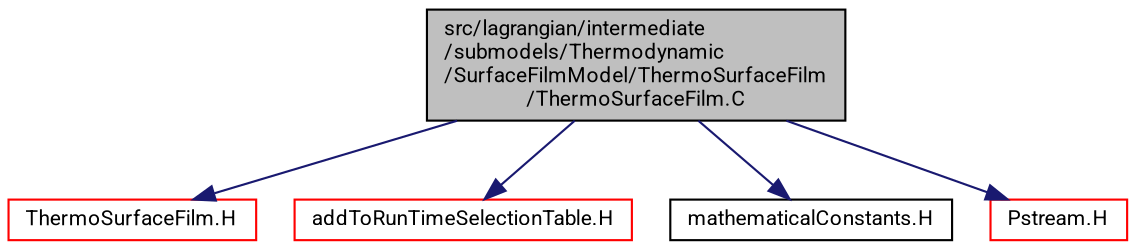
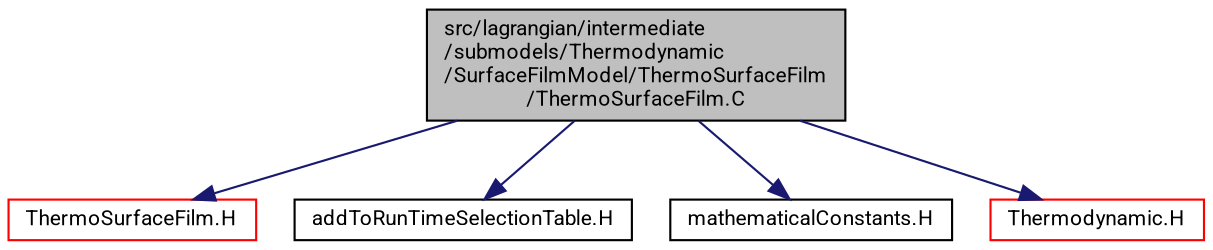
(463, 220) -> (463, 220)
(1059, 220) -> (1097, 220)
